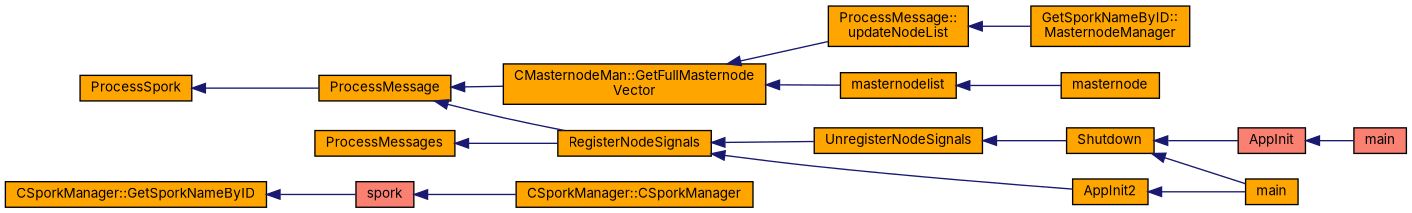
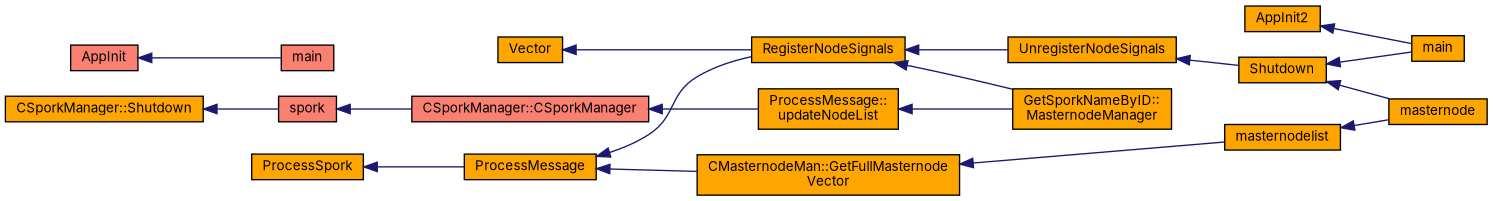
(784, 51) -> (710, 109)
(1203, 141) -> (1365, 92)
(385, 143) -> (530, 50)
(899, 175) -> (960, 77)
(136, 194) -> (104, 109)
(635, 194) -> (530, 109)
